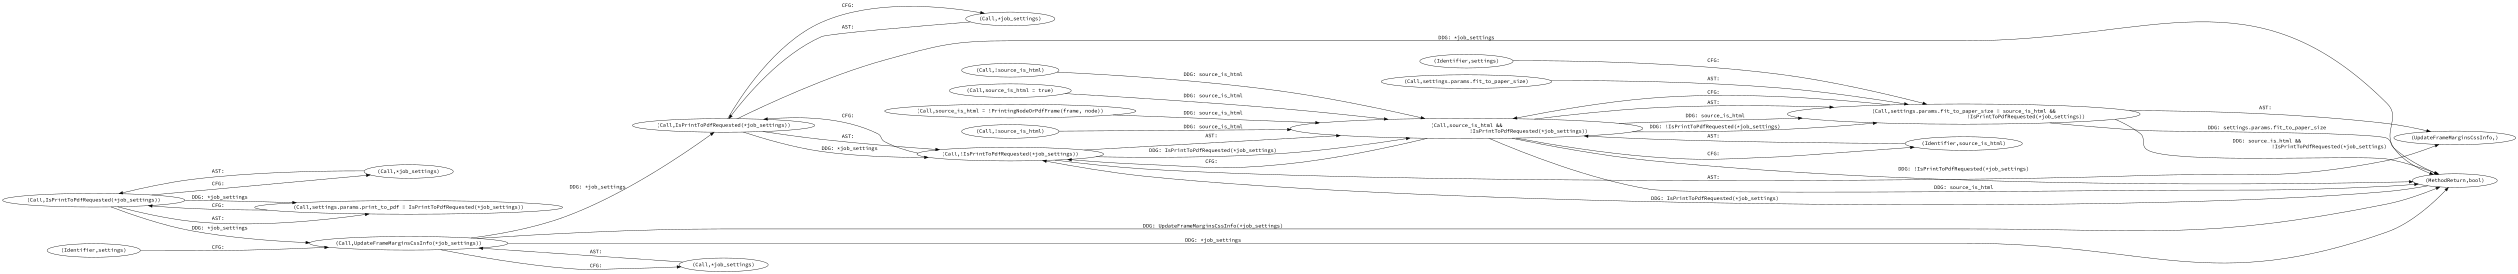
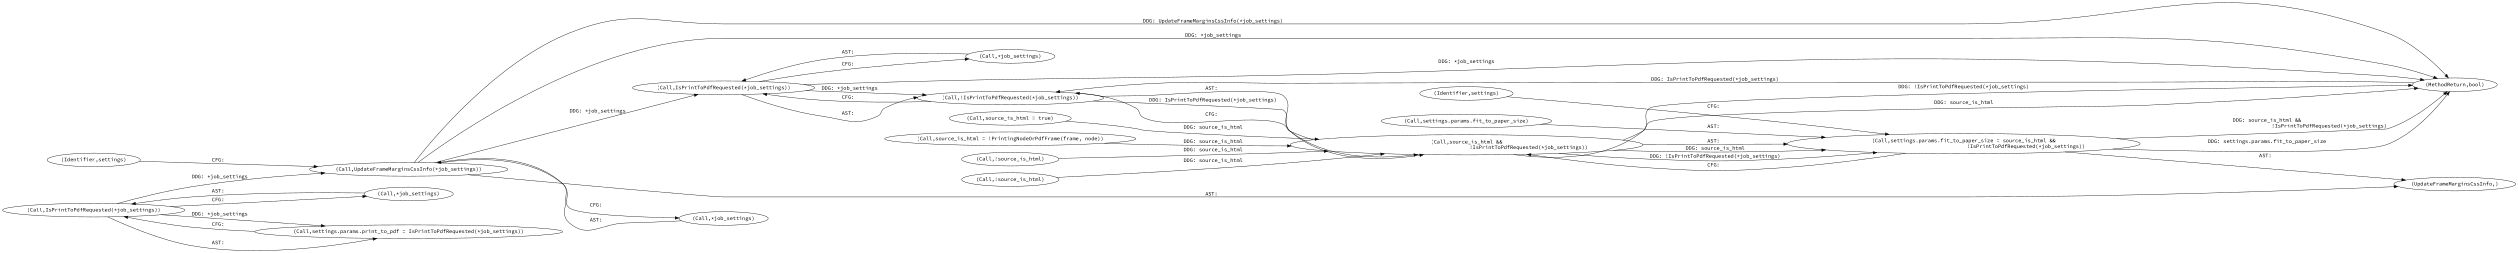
(1964, 144) -> none
(1746, 180) -> (1431, 197)
